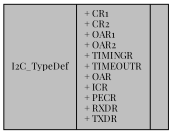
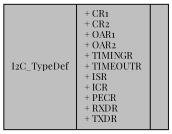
(98, 77) -> (96, 77)
